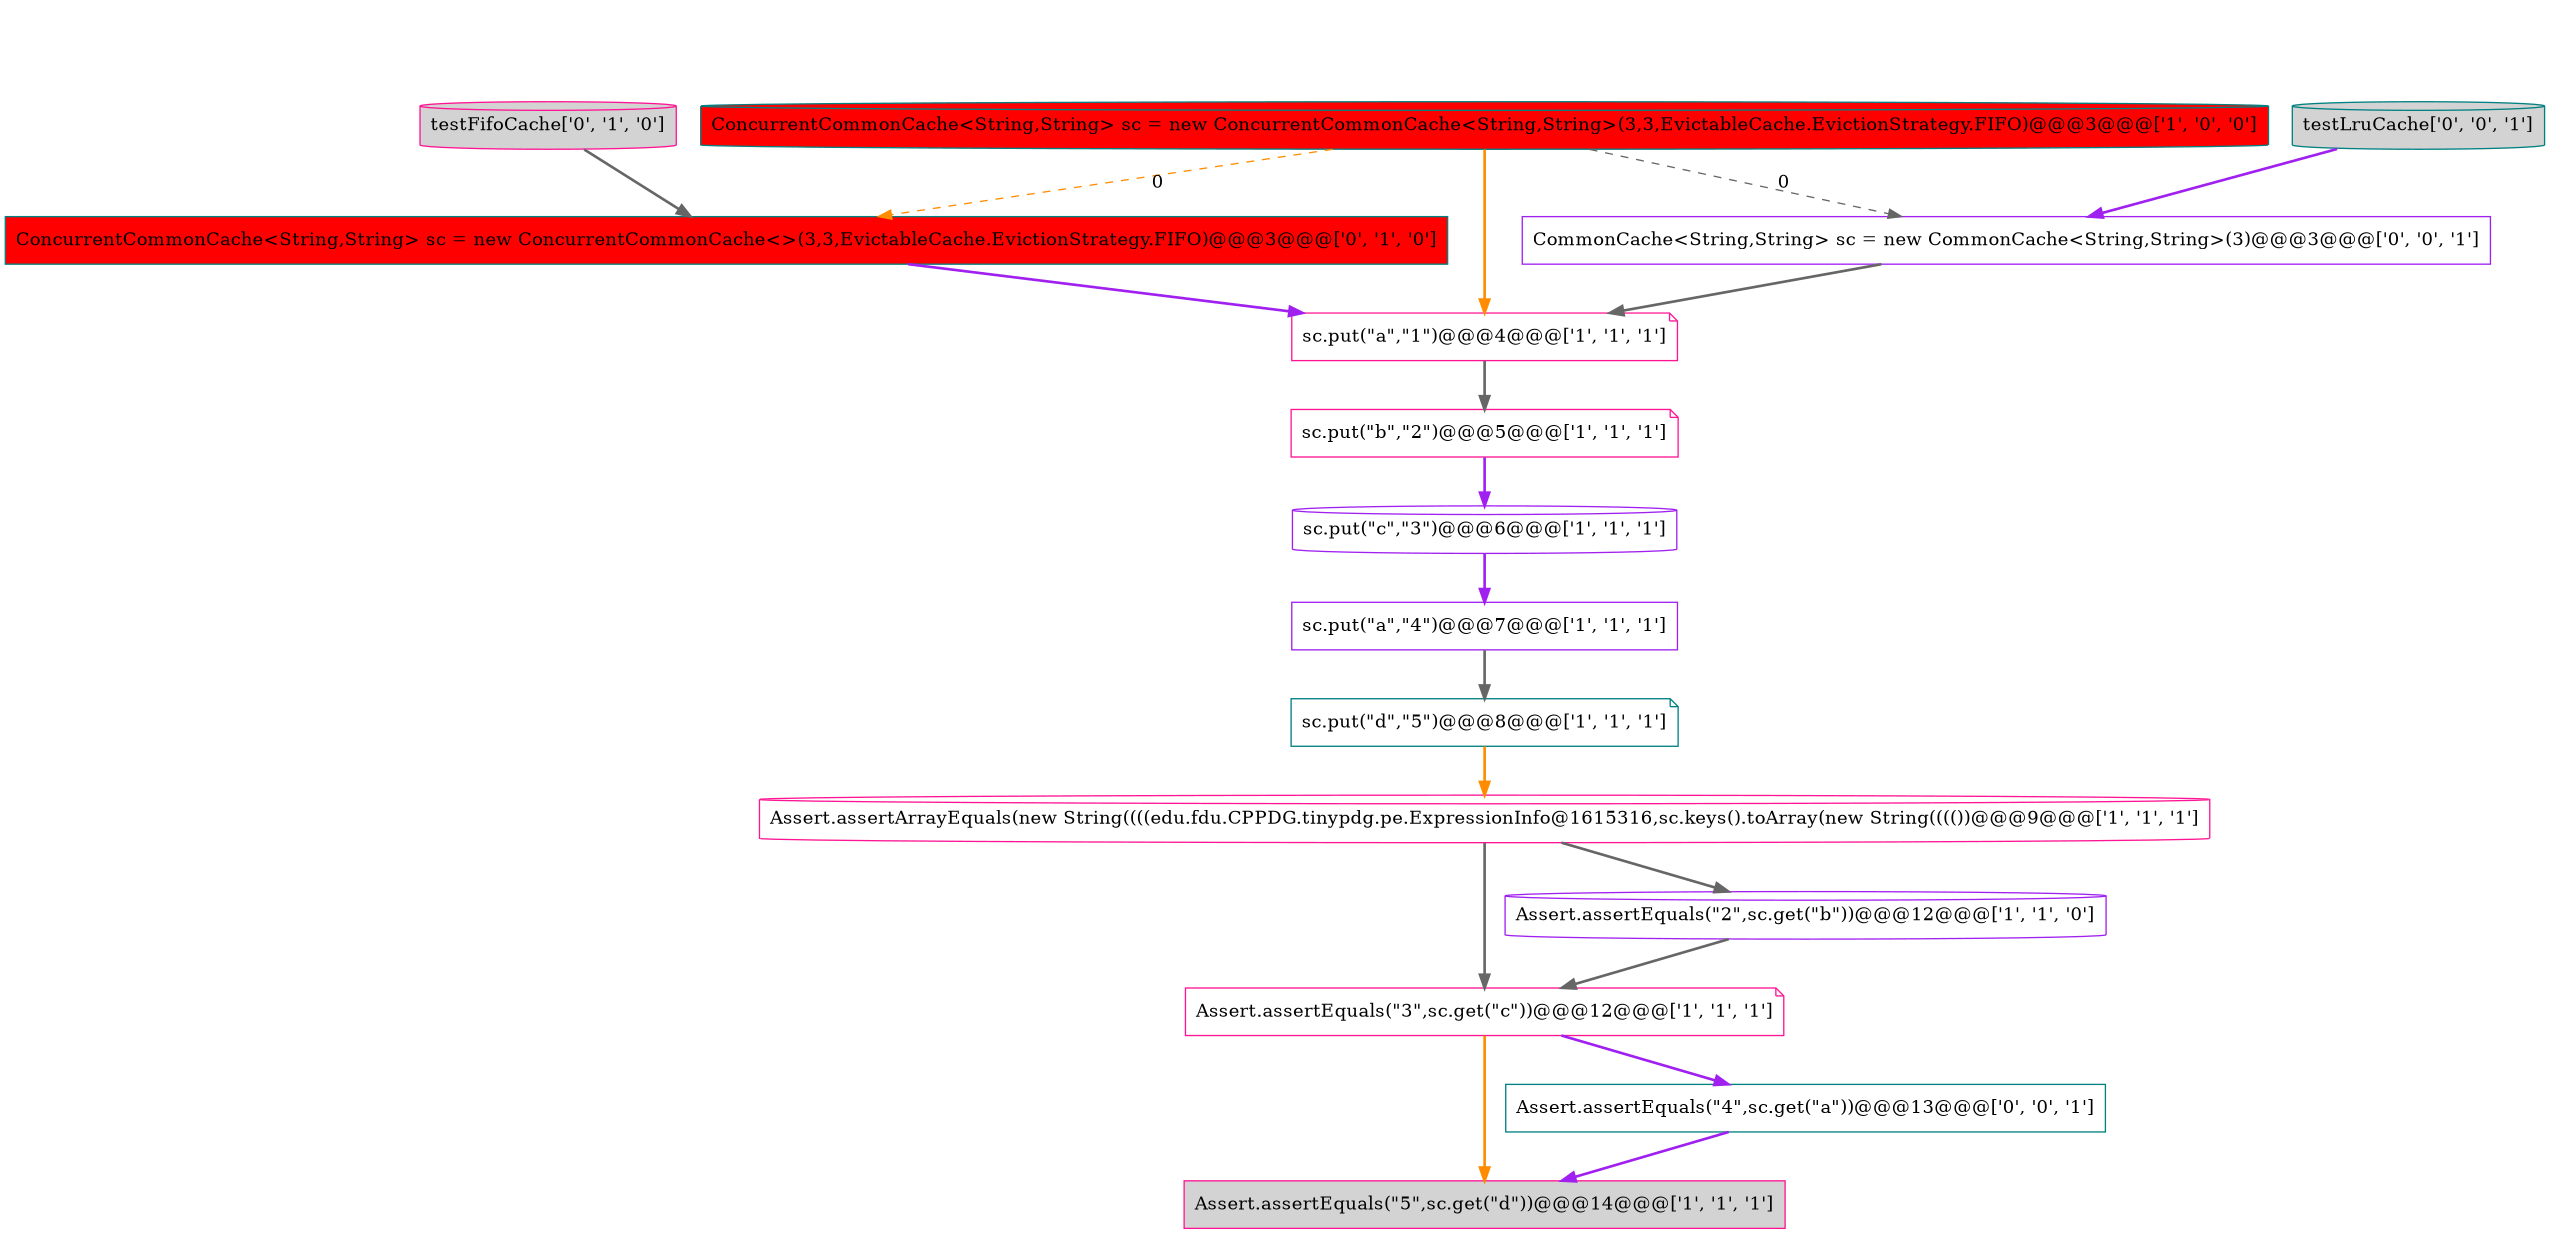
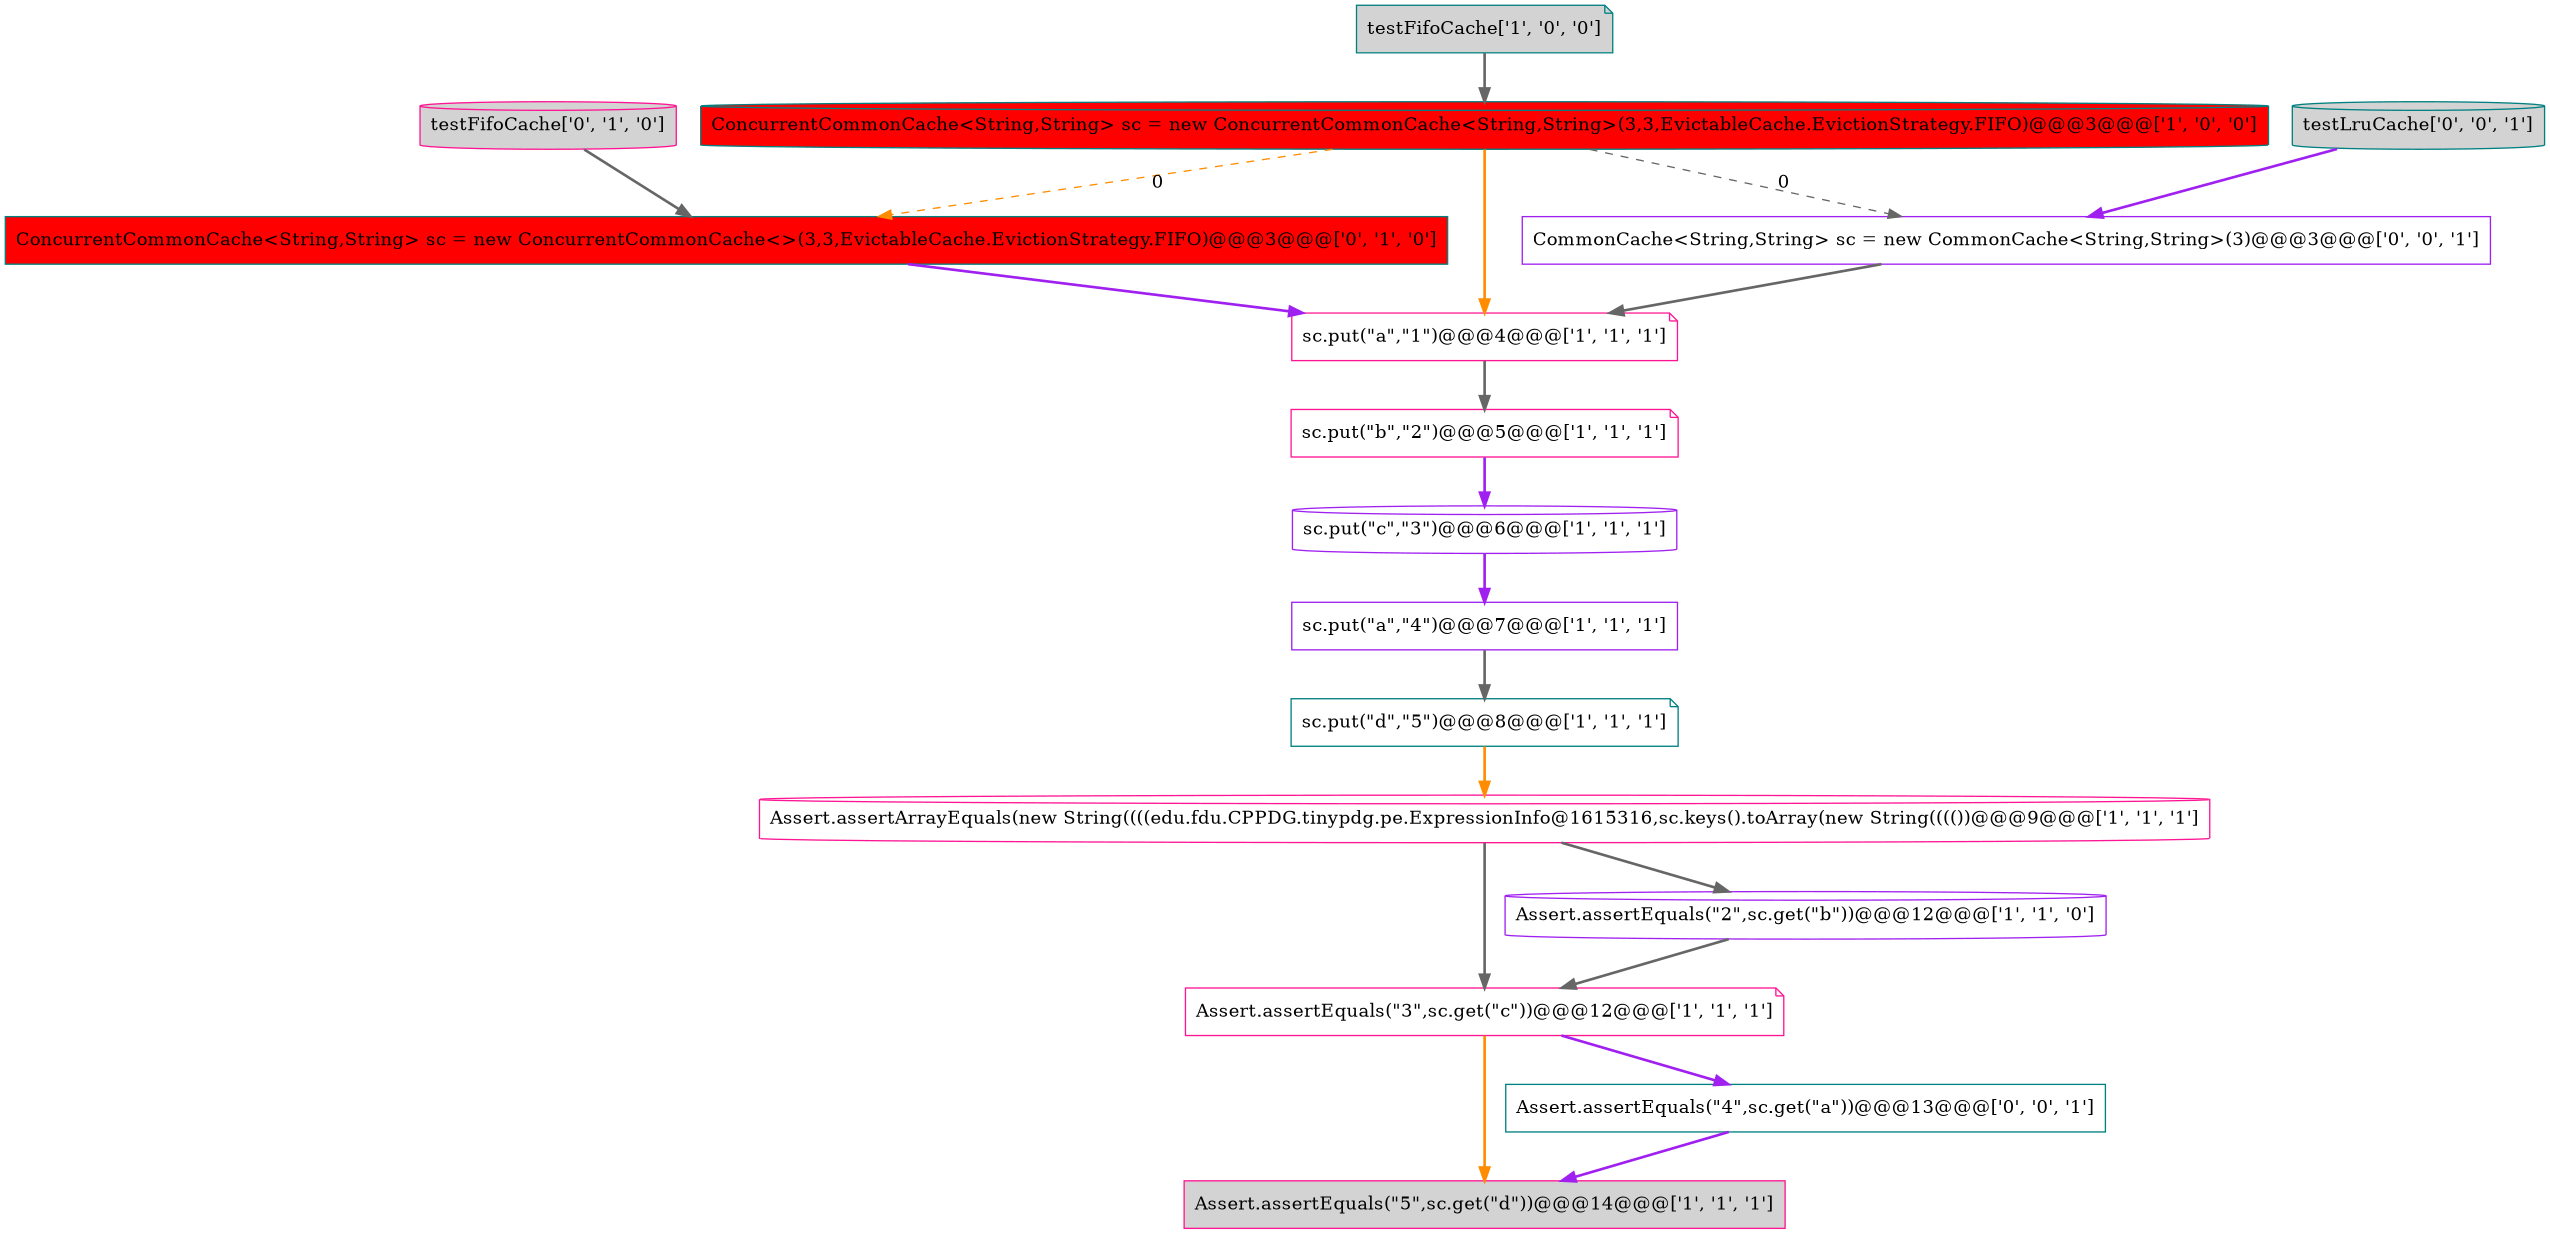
none -> (1485, 29)
